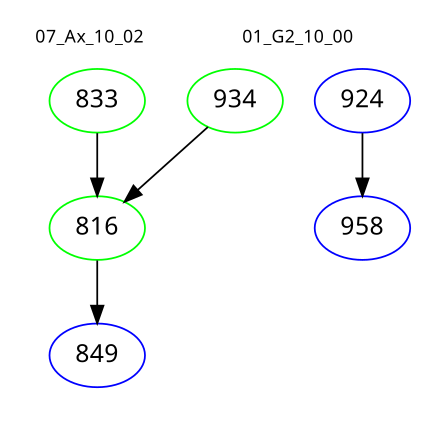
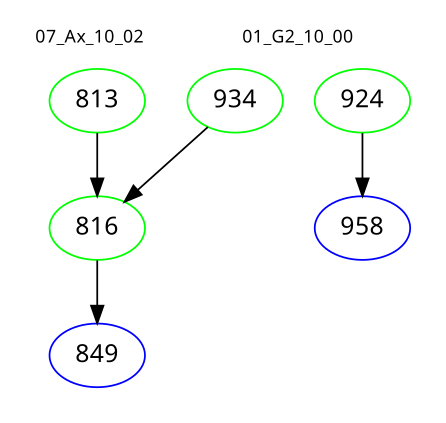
(97, 101) -> (97, 101)
(362, 101) -> (362, 101)
